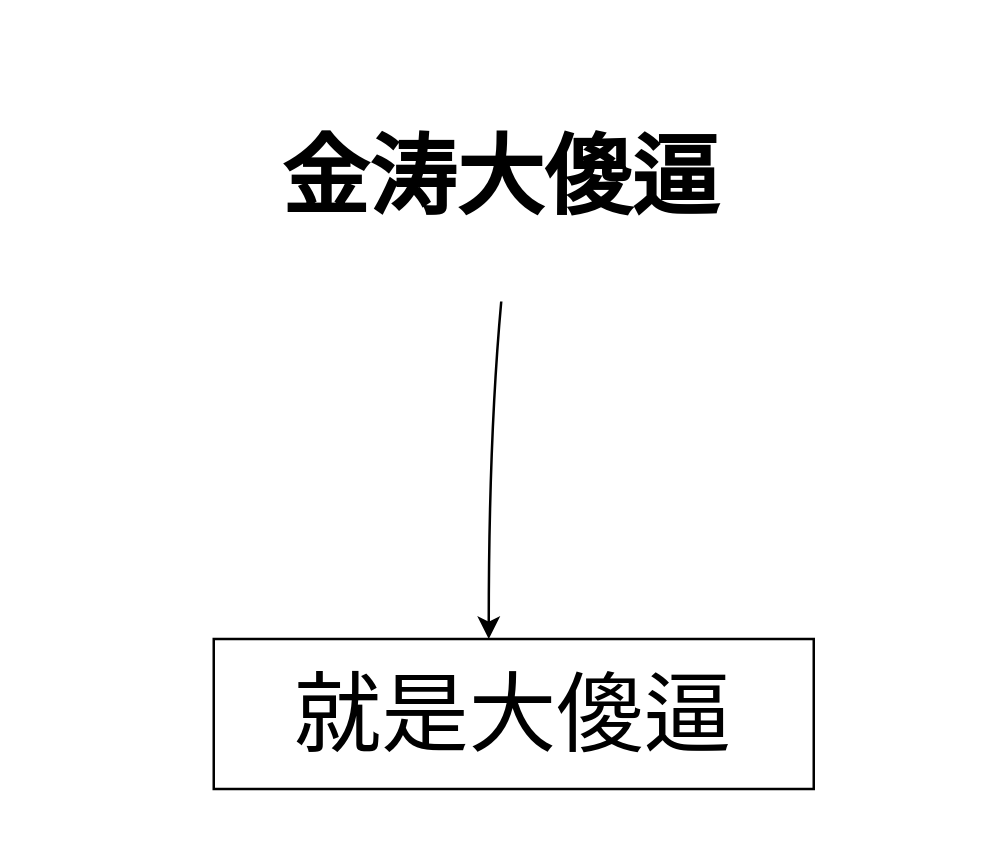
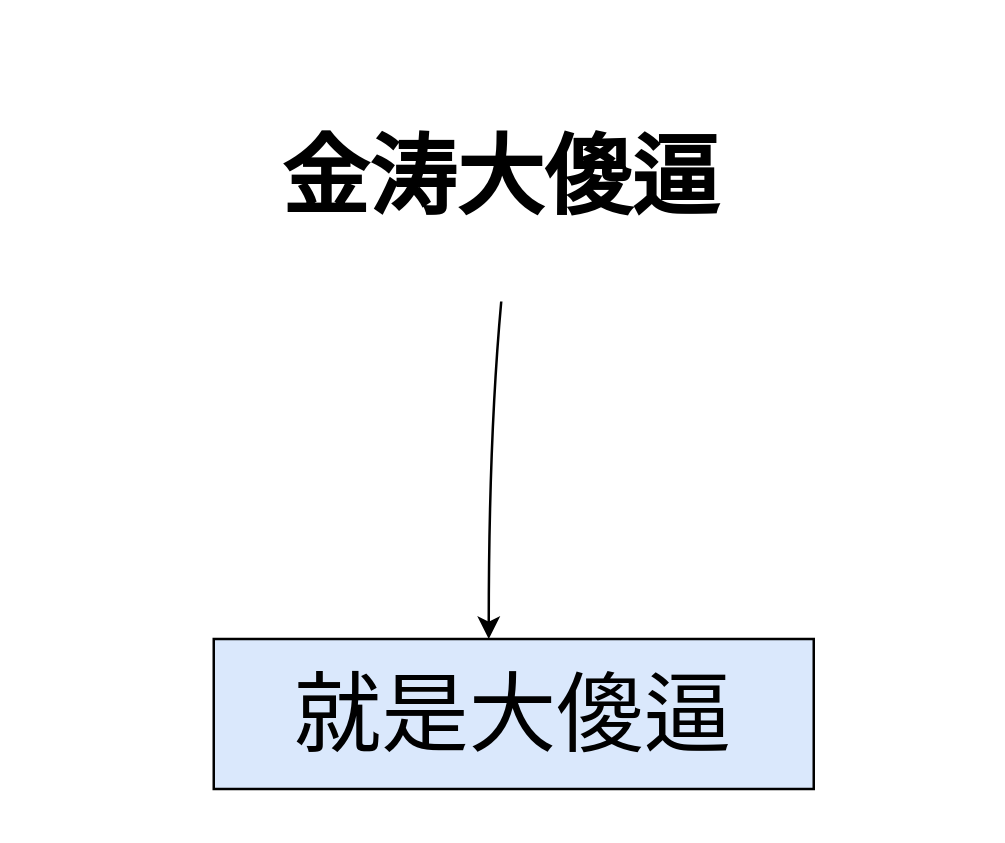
(514, 714) -> (514, 714)
